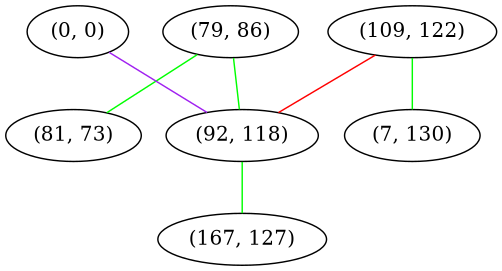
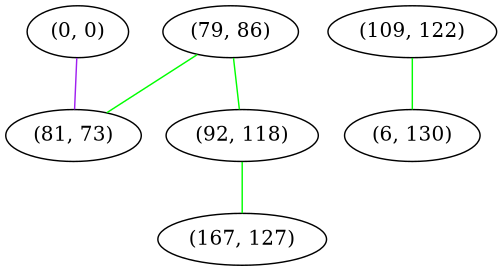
(327, 84) -> none
(165, 87) -> (76, 84)
(412, 136) -> (412, 136)
